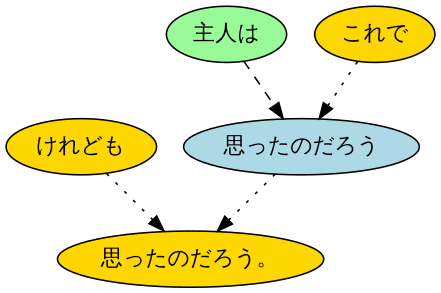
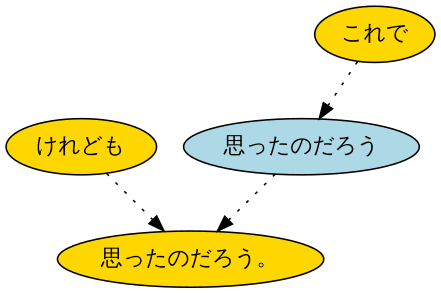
(227, 34) -> none
